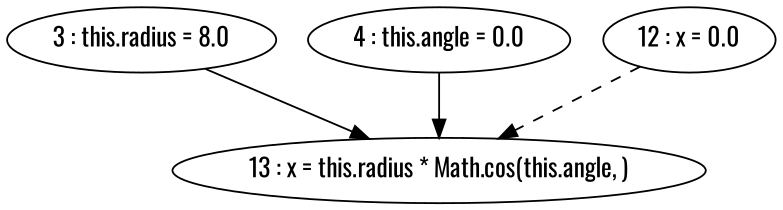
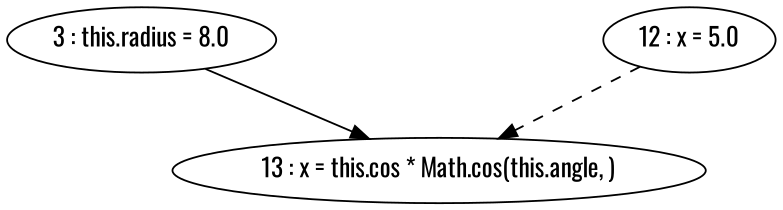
(439, 40) -> none
(689, 40) -> (689, 40)
(439, 171) -> (439, 171)
